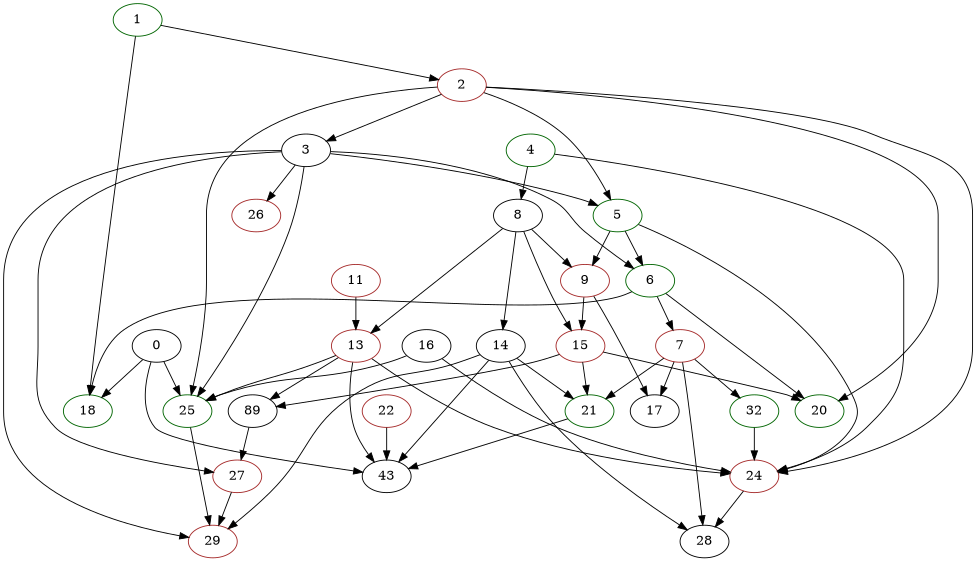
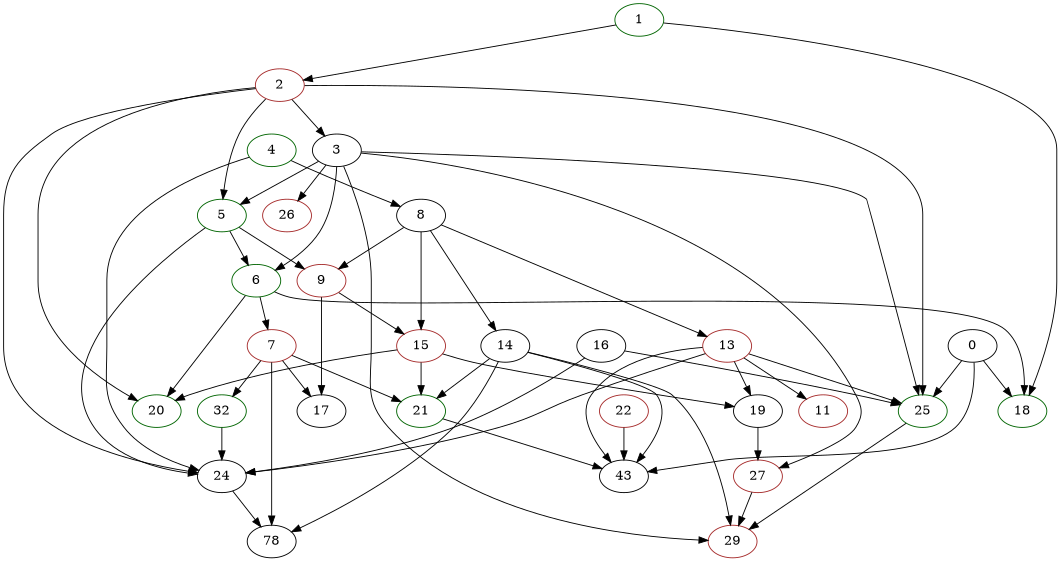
(356, 309) -> (763, 371)
(253, 411) -> (758, 411)
(754, 476) -> (222, 476)
(705, 542) -> (272, 542)
